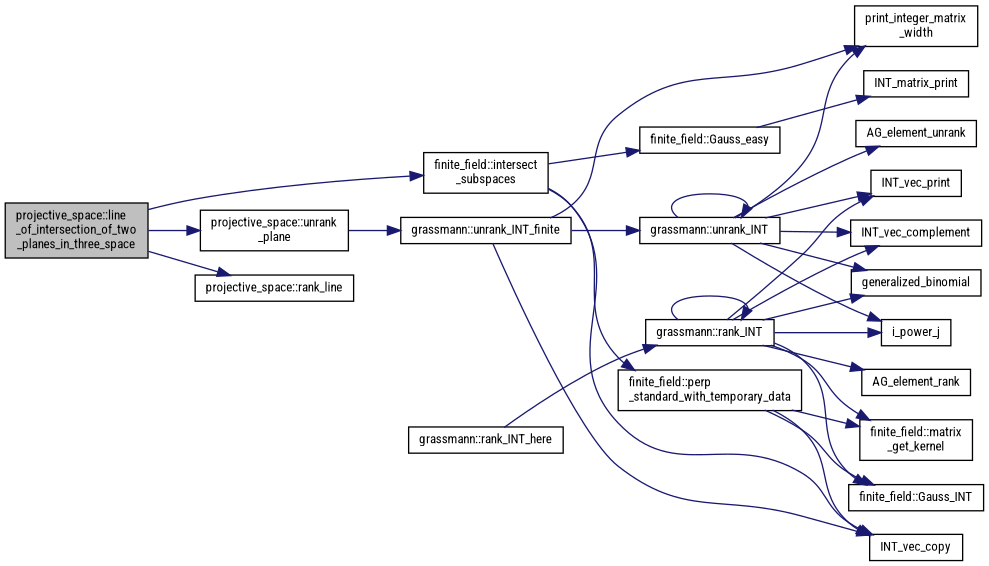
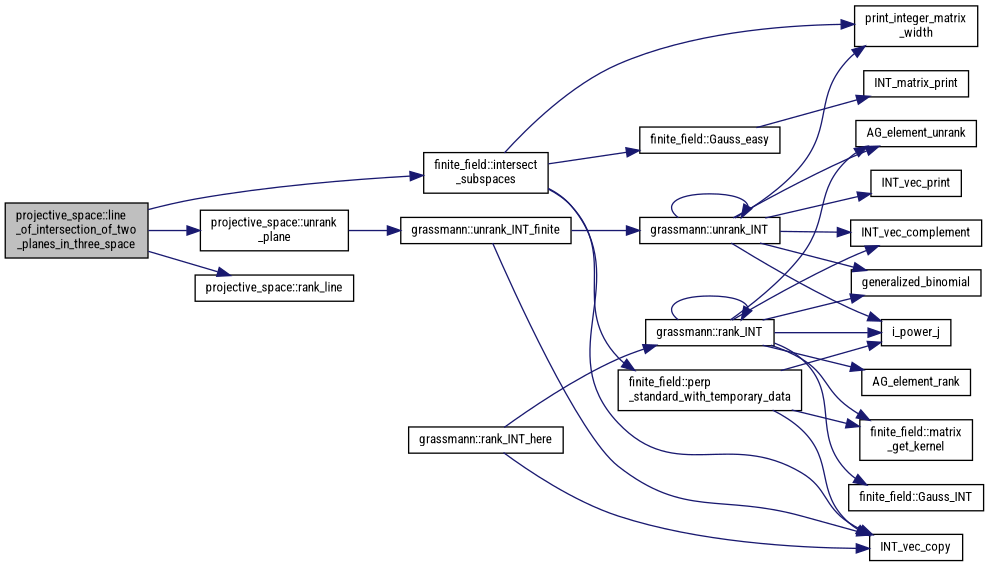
(666, 88) -> (657, 50)
(795, 261) -> (808, 246)
(816, 441) -> (838, 355)
none -> (671, 530)
